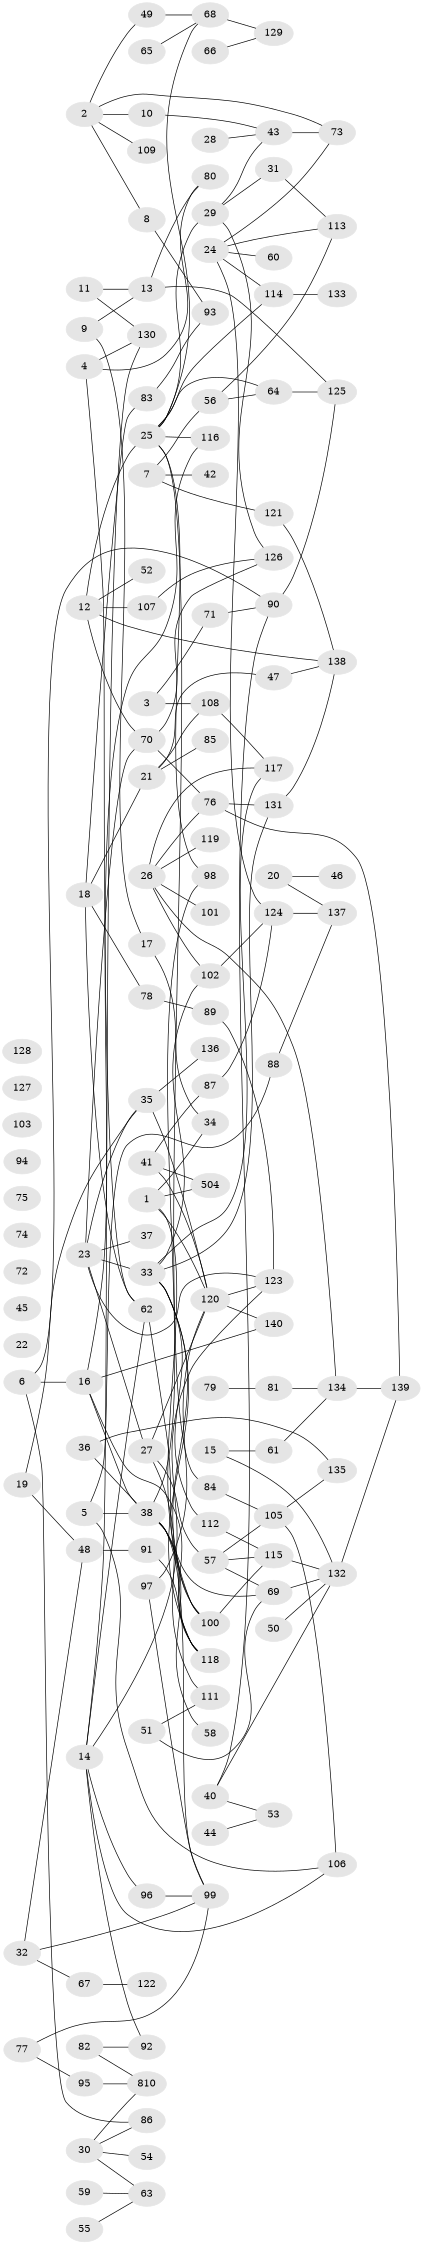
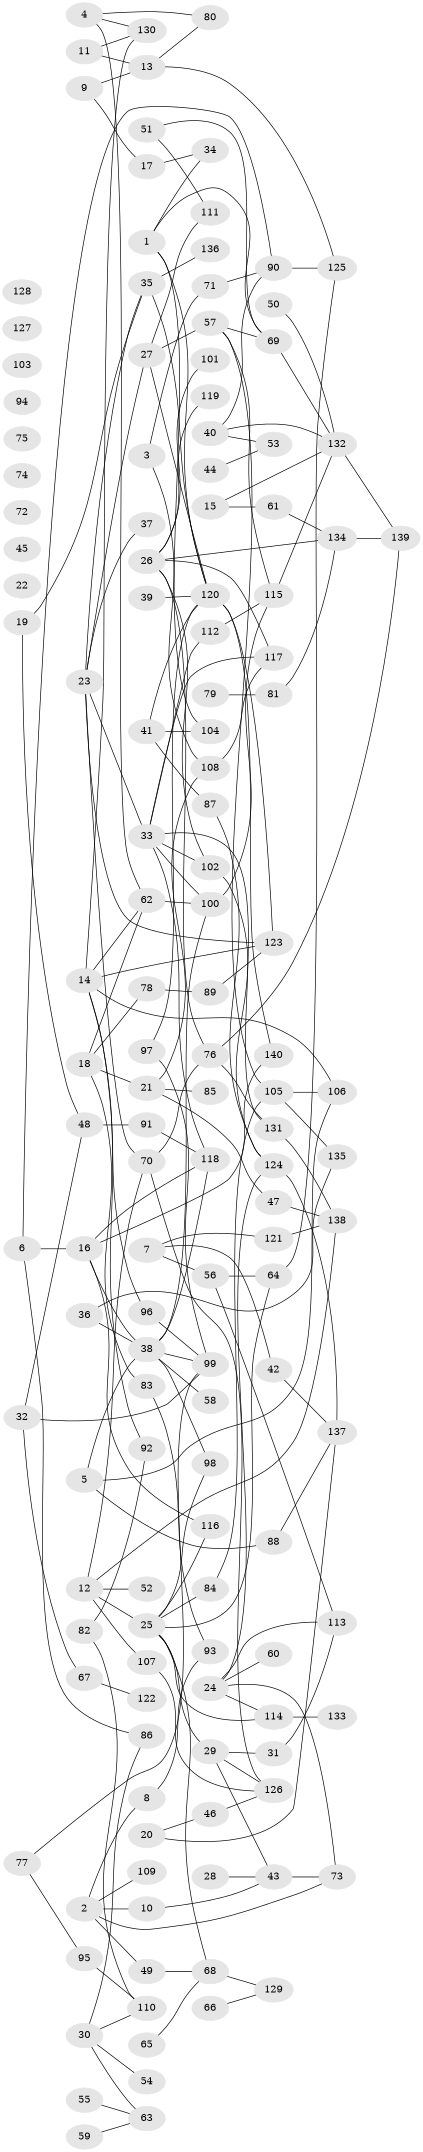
none -> (147, 598)
(210, 1186) -> (210, 732)
none -> (304, 1400)
none -> (242, 1803)
(147, 2084) -> (147, 2008)
